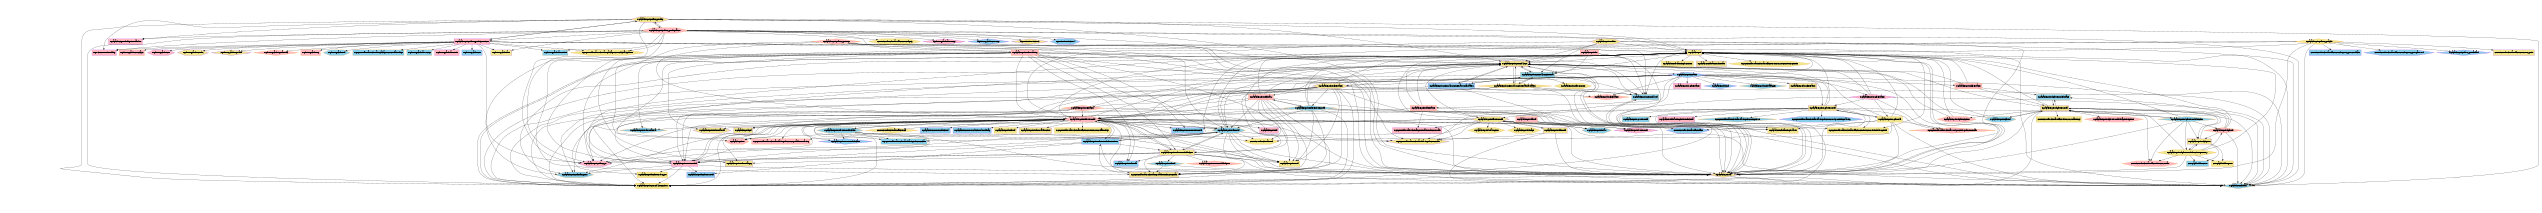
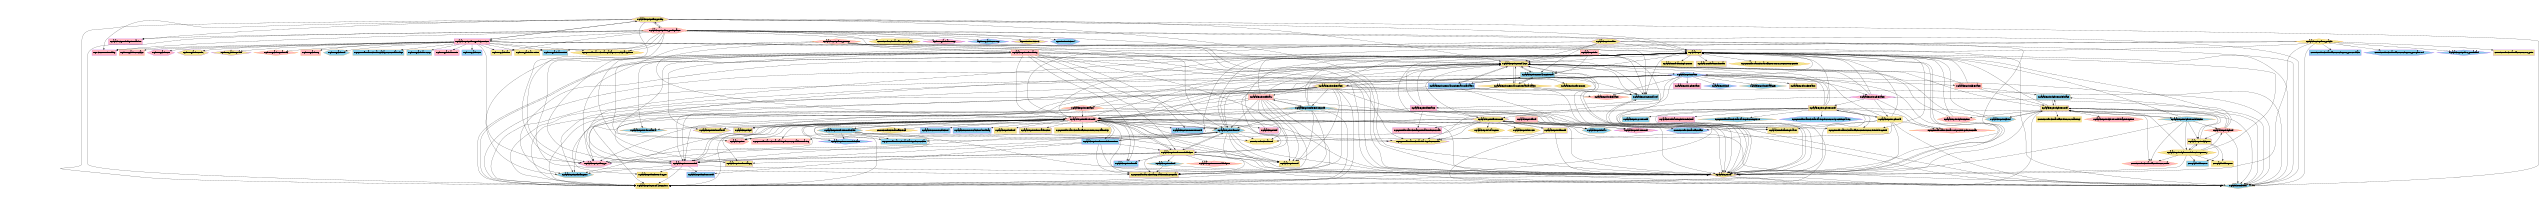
none -> (527, 53)
(1773, 76) -> (1776, 77)
(1423, 108) -> (1423, 108)
(1524, 130) -> (1524, 130)
(1105, 168) -> (1102, 168)
